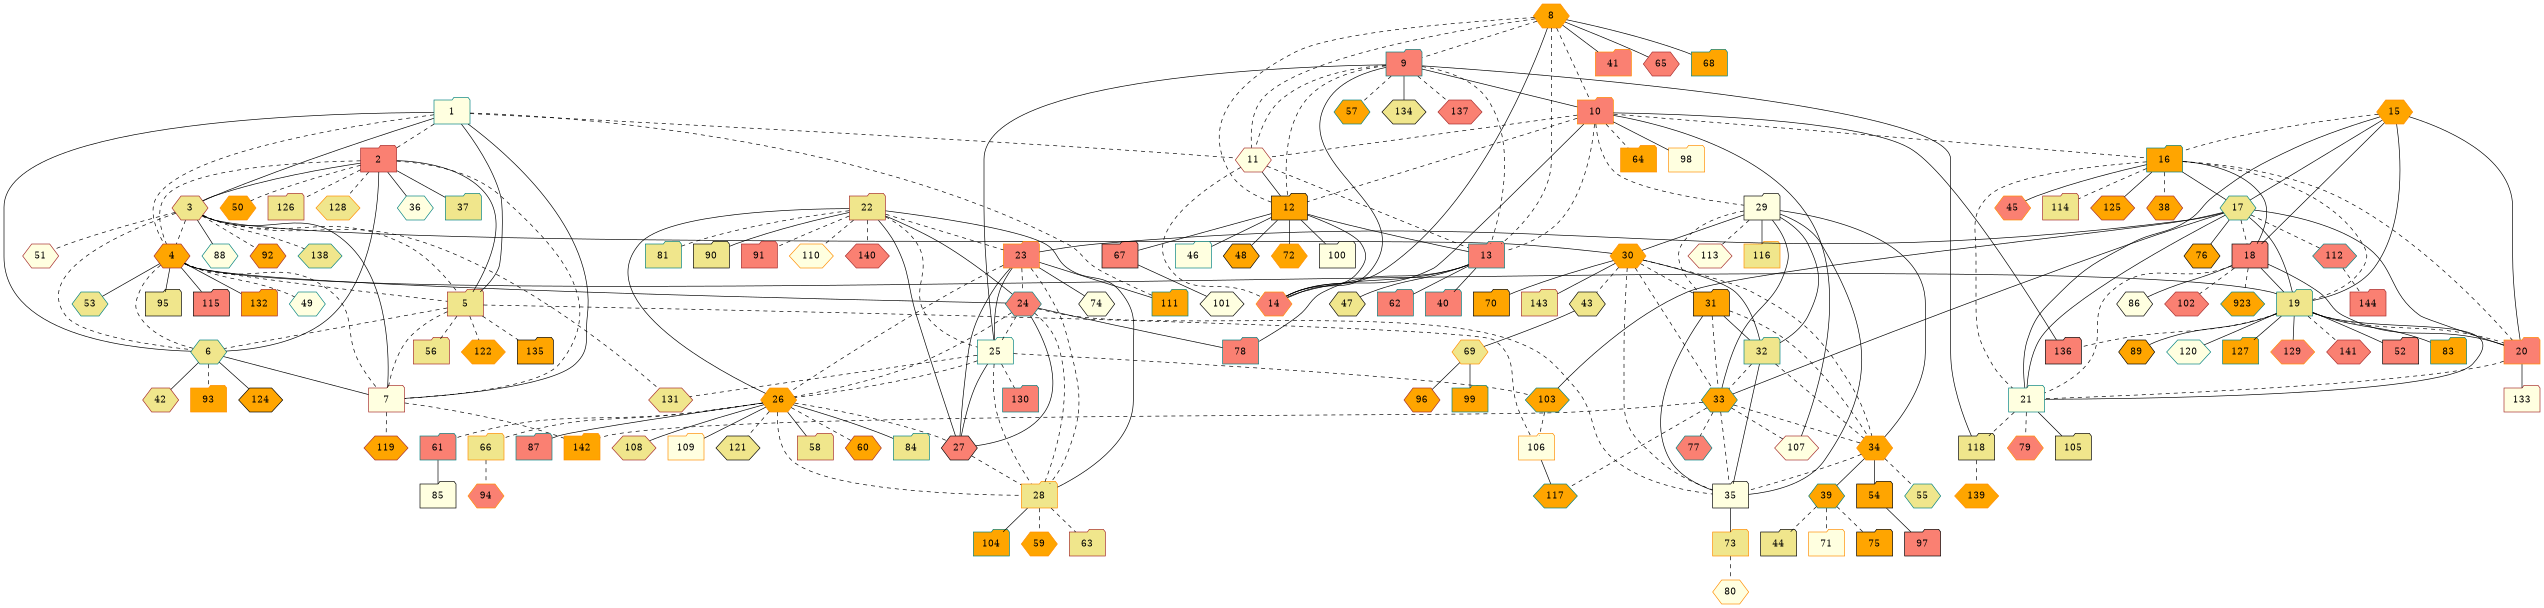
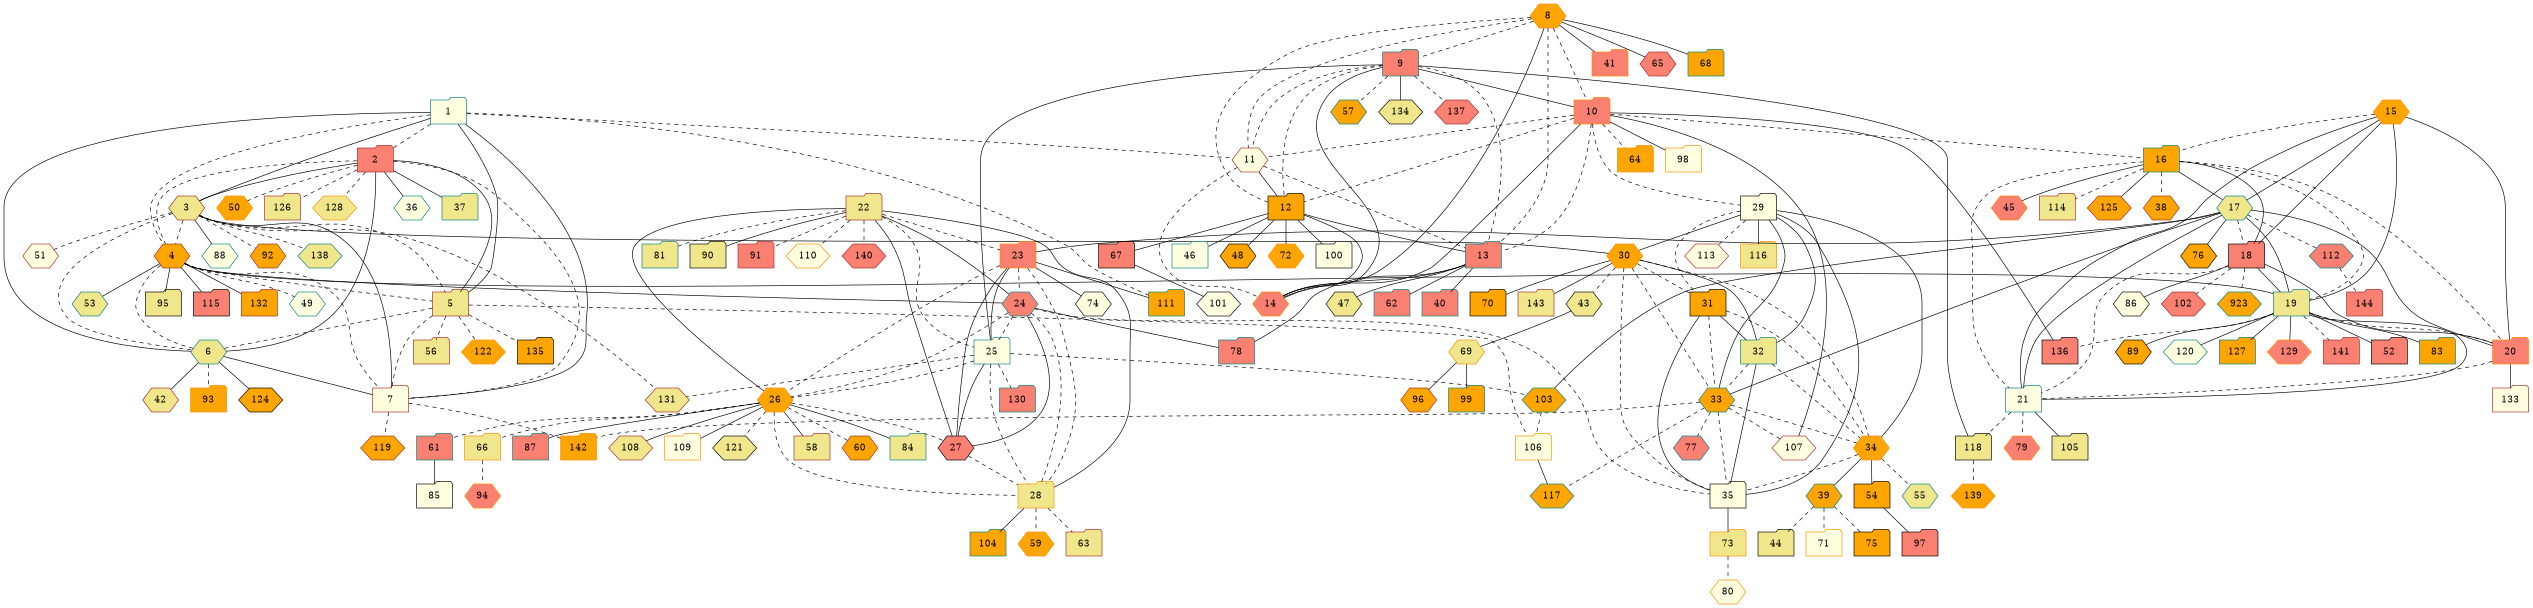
(2349, 352) -> (2341, 352)
